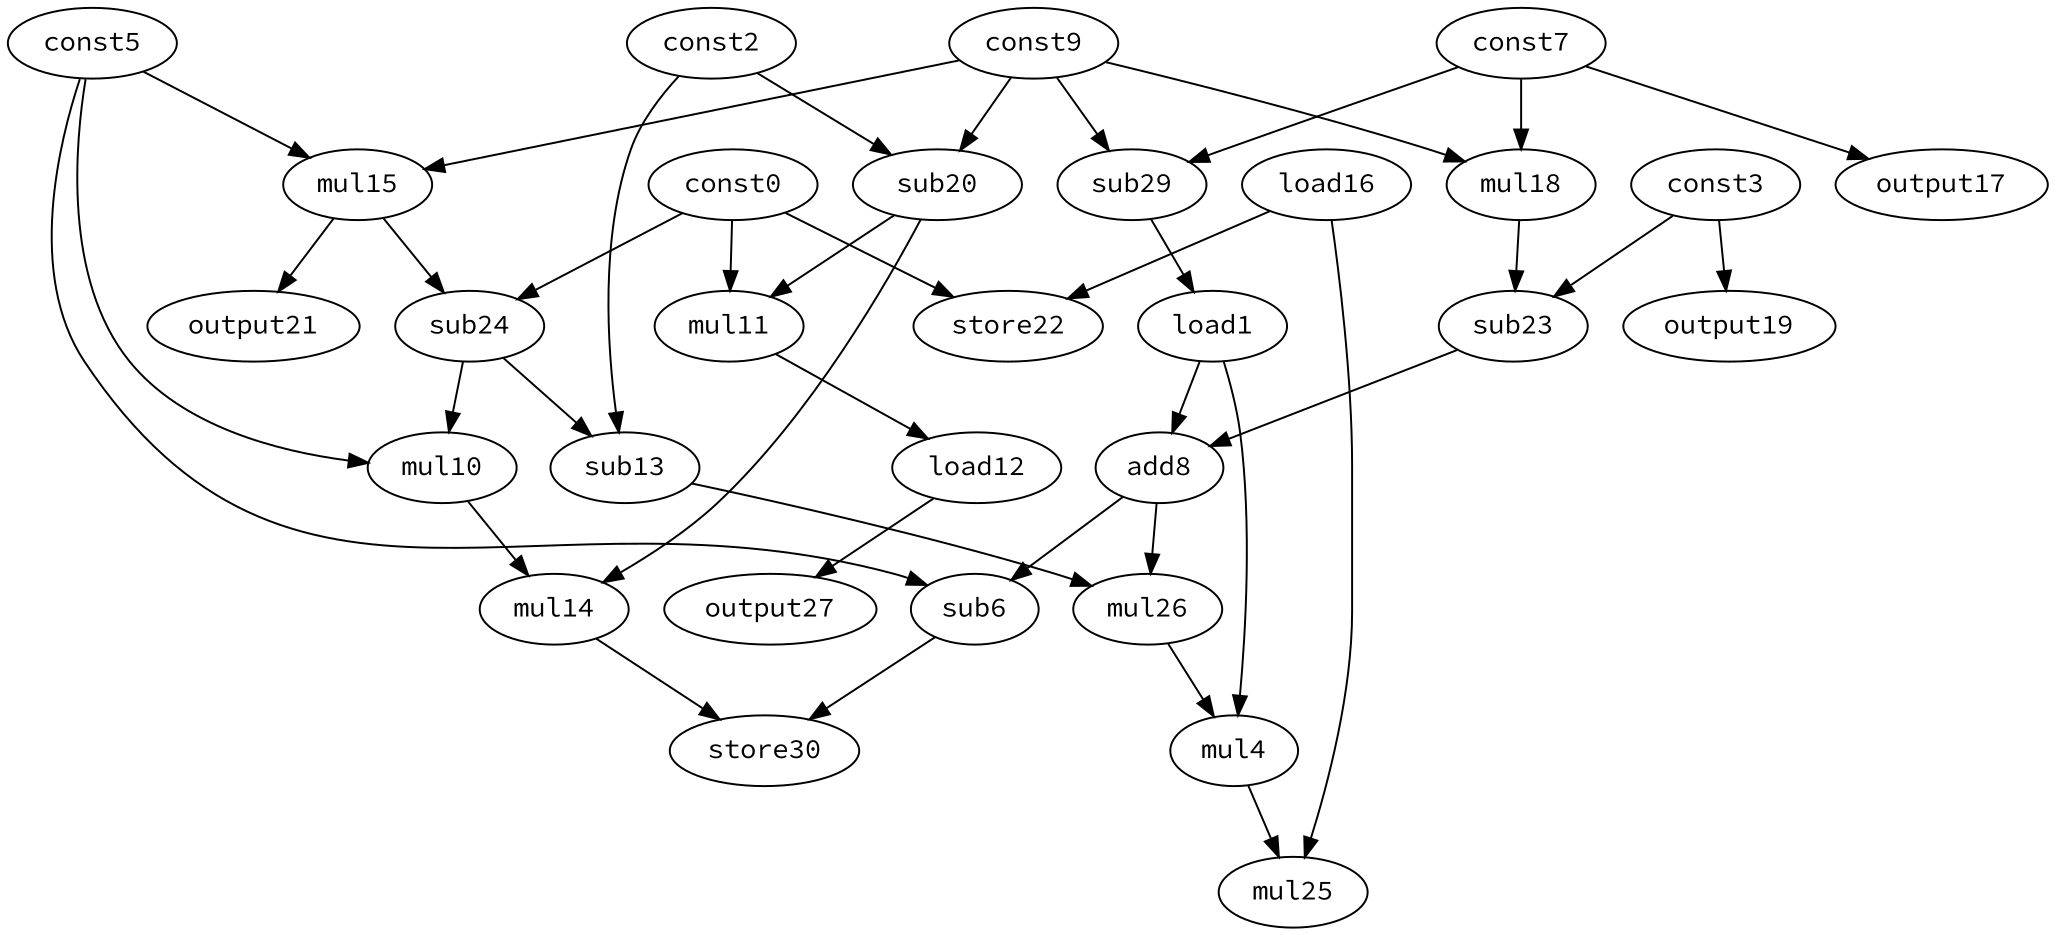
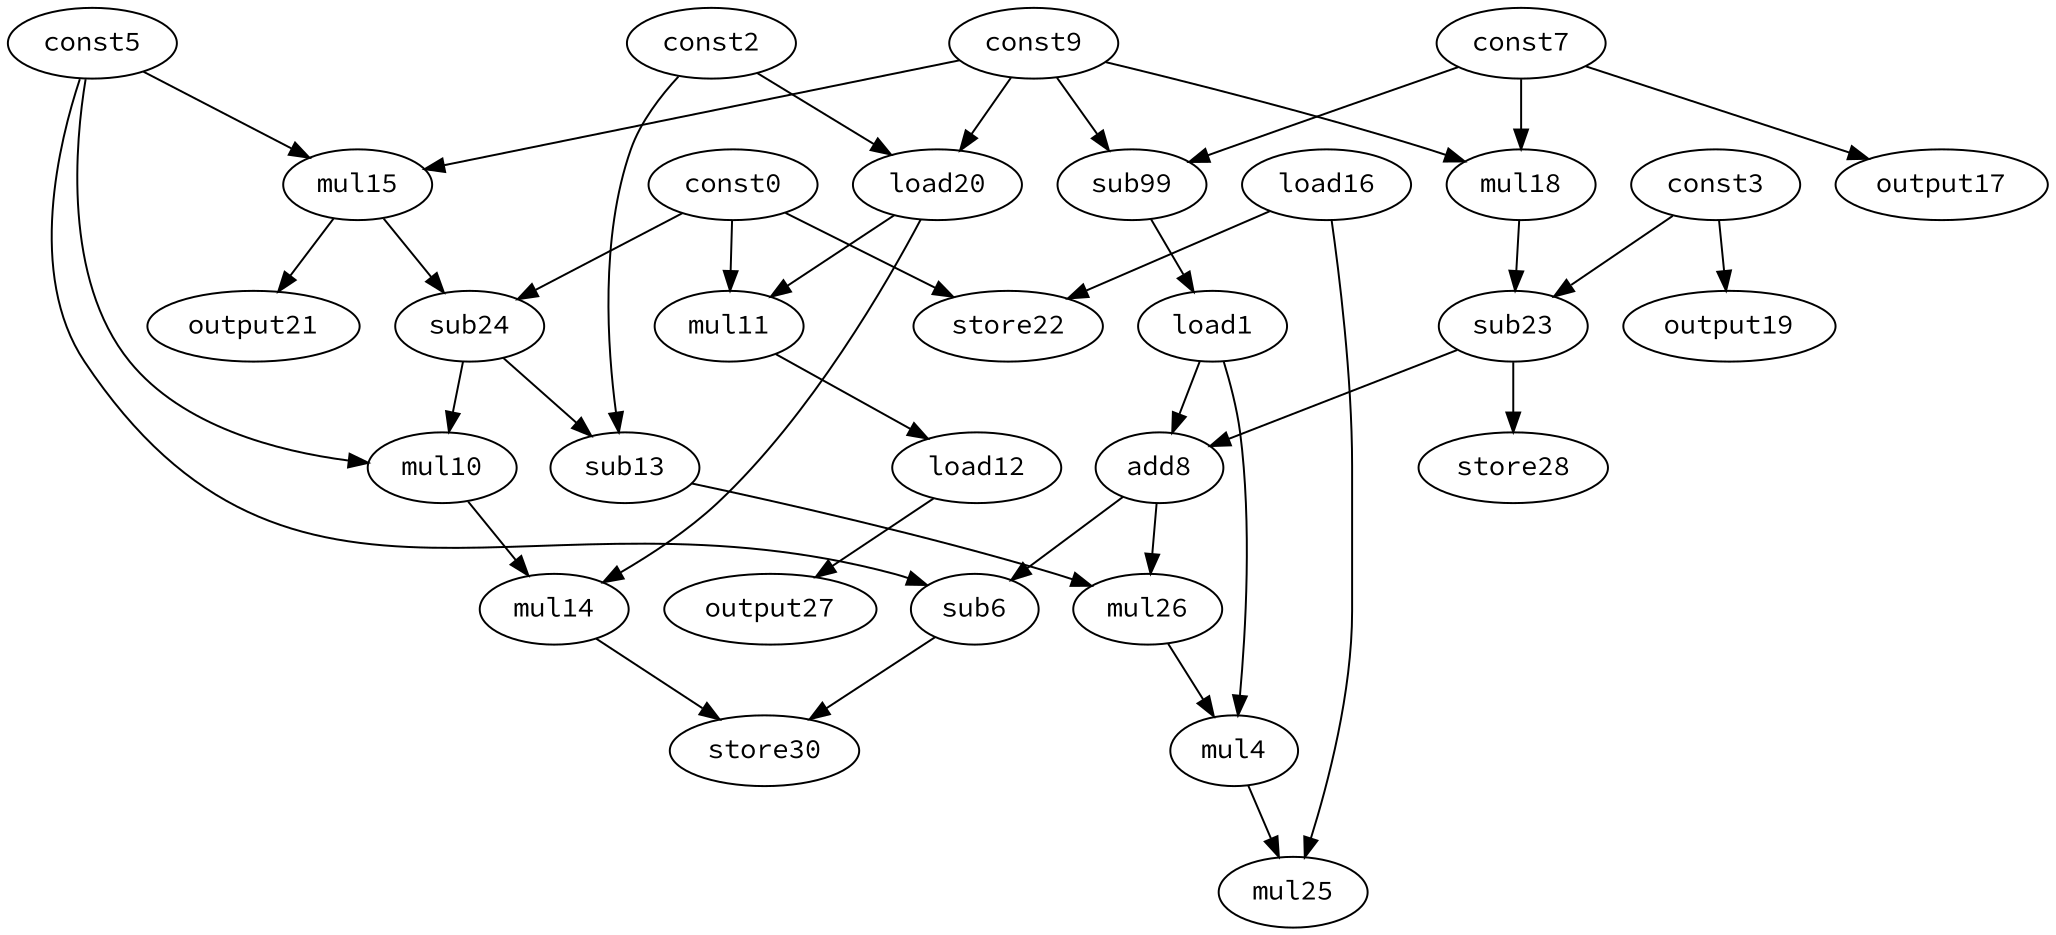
(937, 185) -> (937, 185)
(1132, 185) -> (1132, 185)
none -> (1513, 468)
